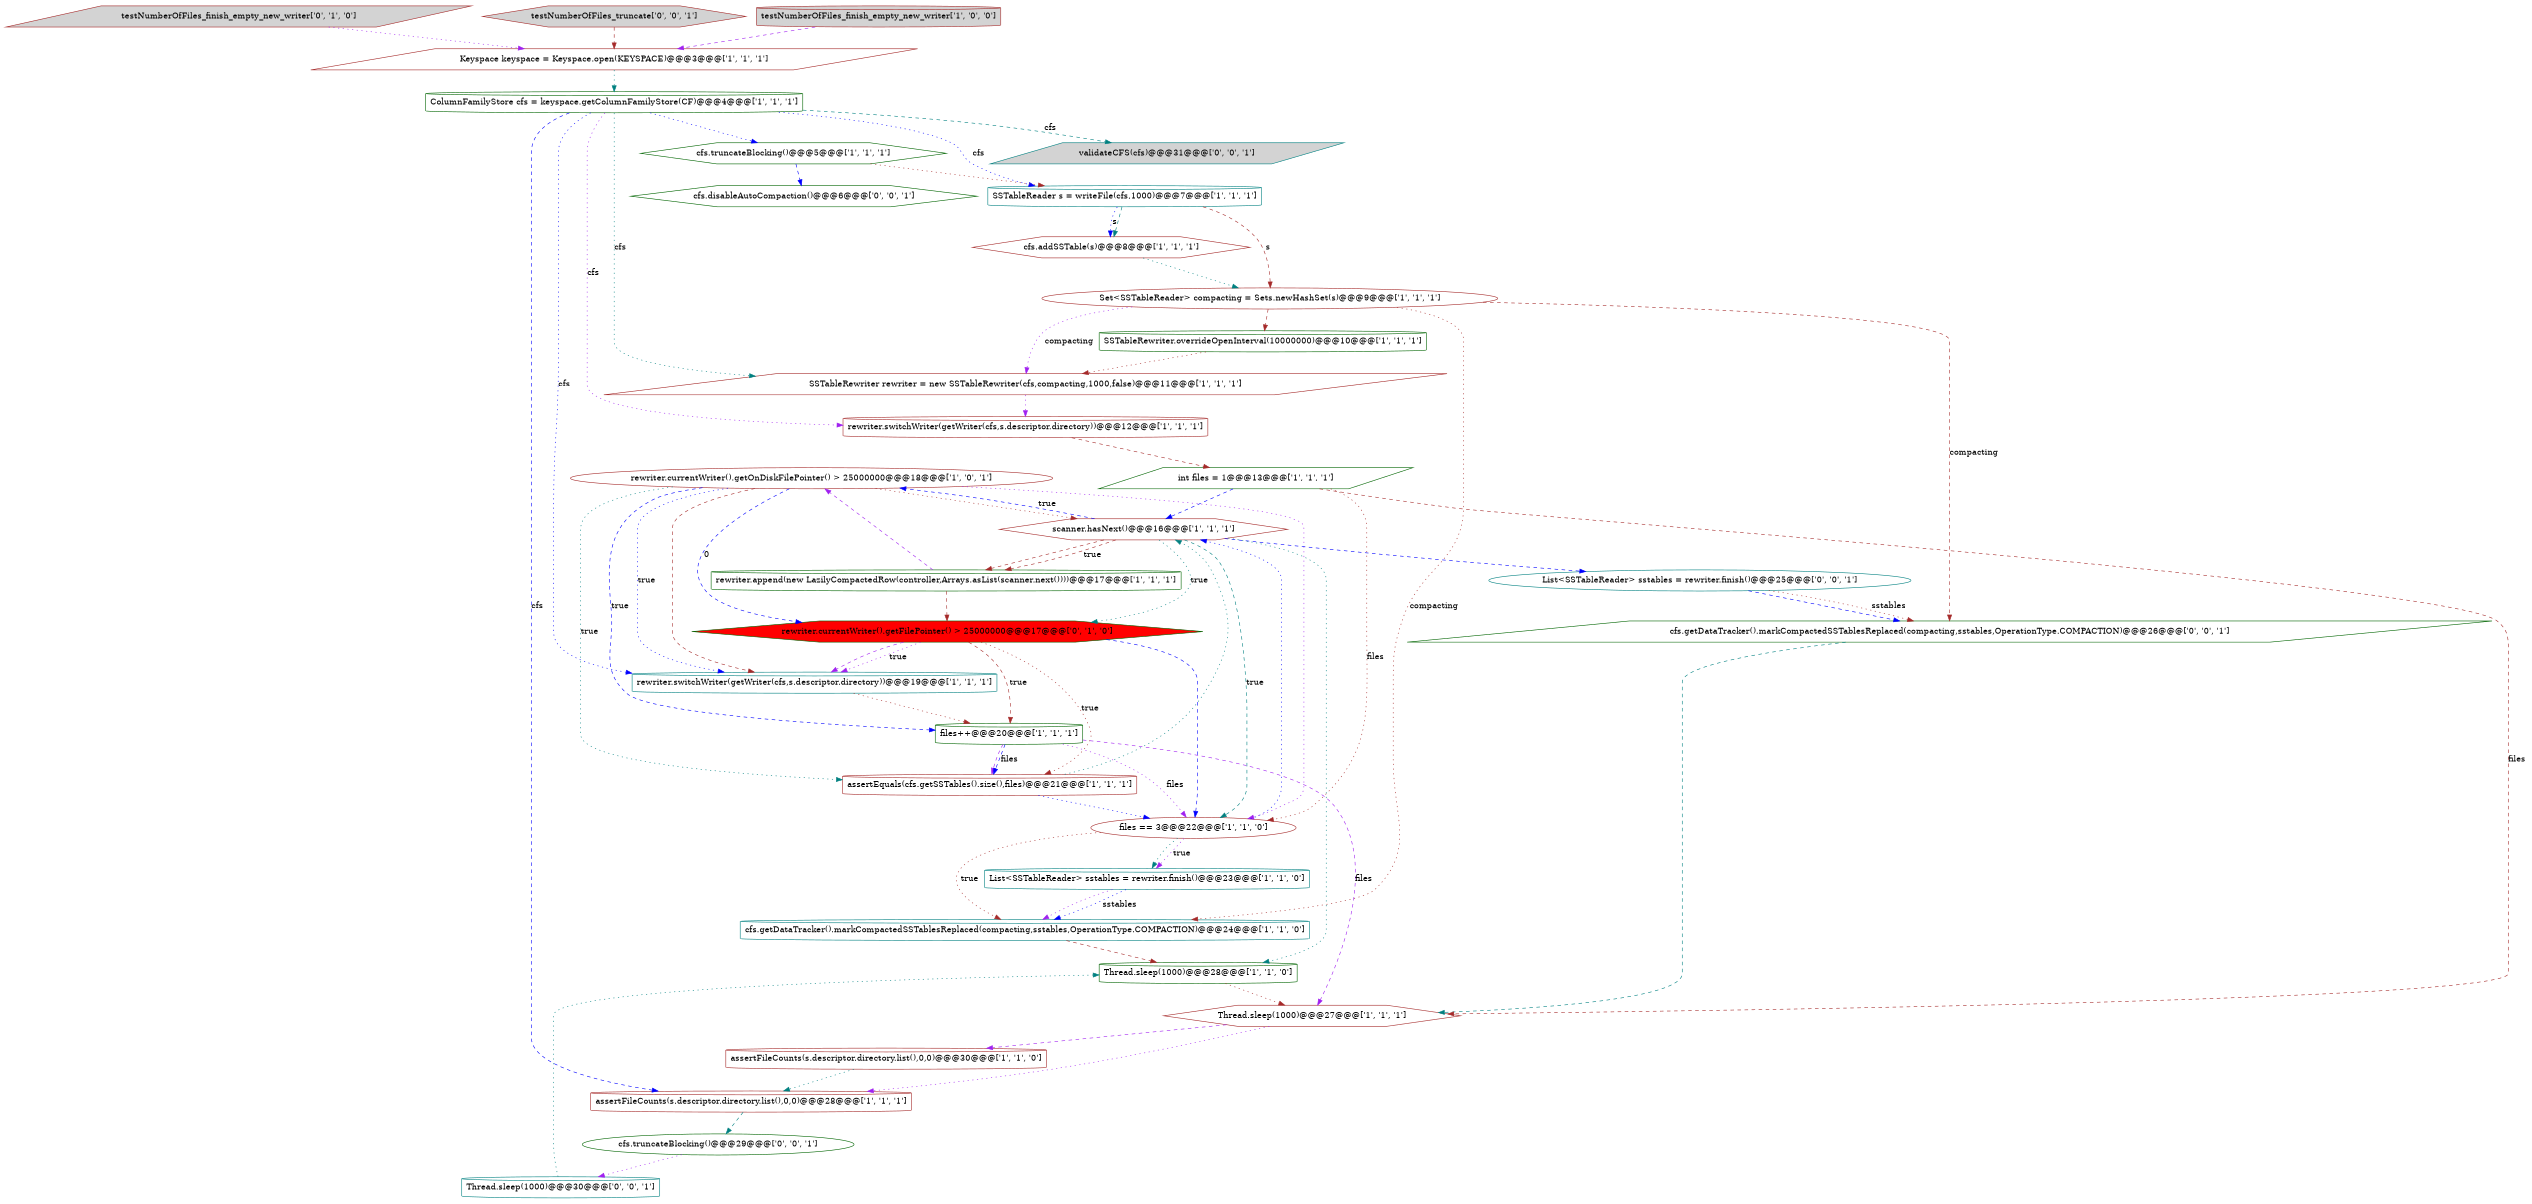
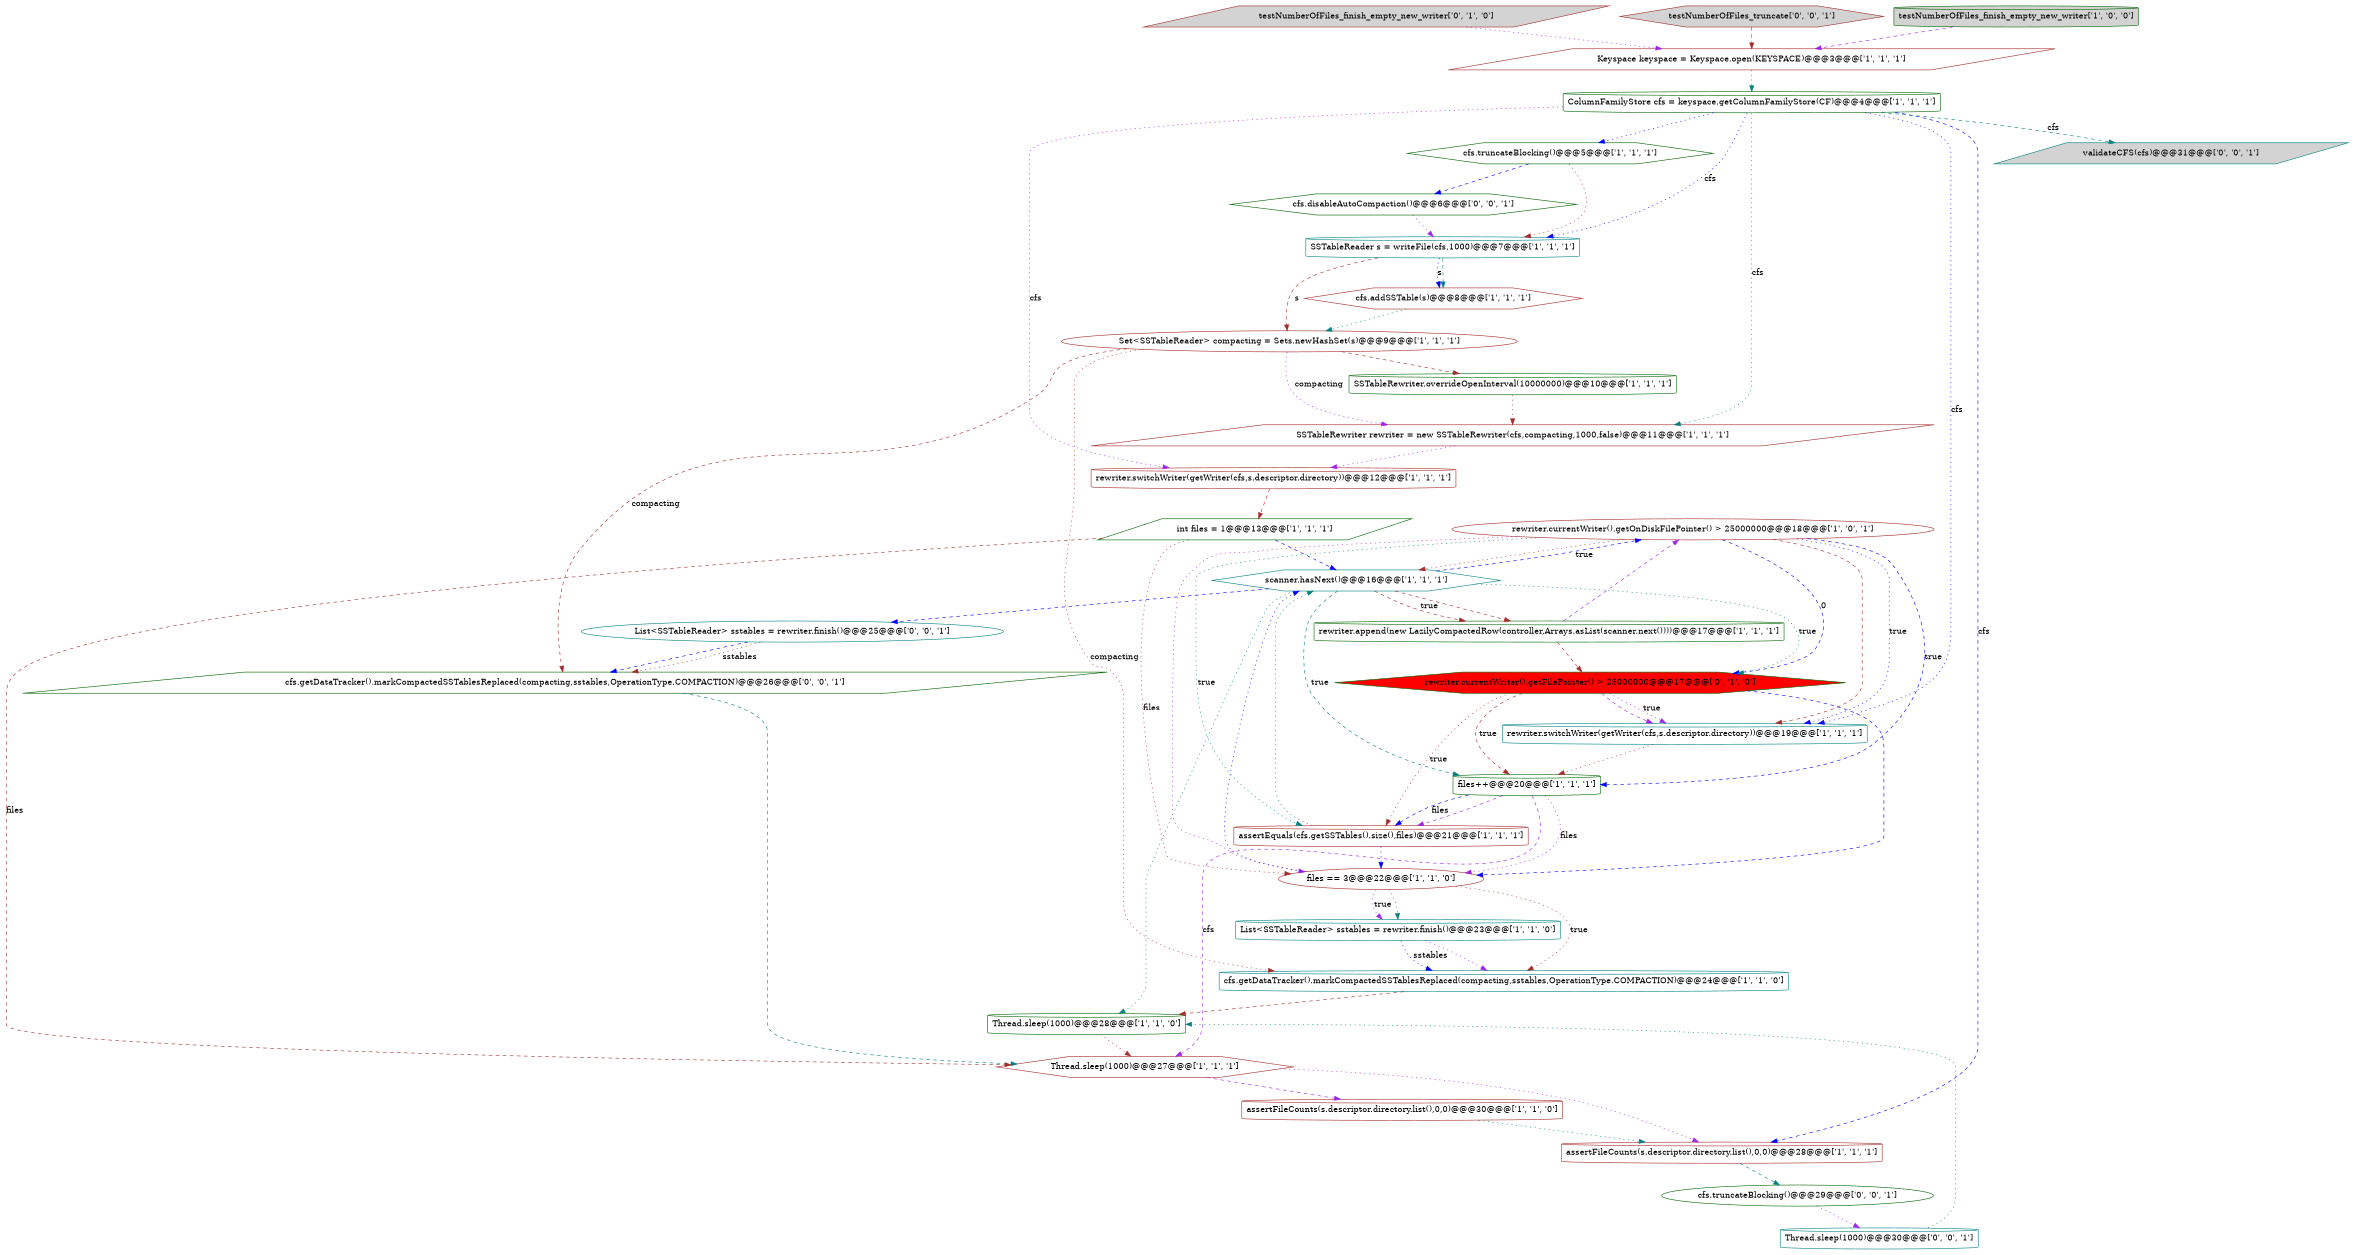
(879, 16) -> (2016, 16)
none -> (1421, 224)
(1144, 529) -> (1356, 580)
(1245, 670) -> (1328, 712)
(1364, 879) -> (1209, 930)
